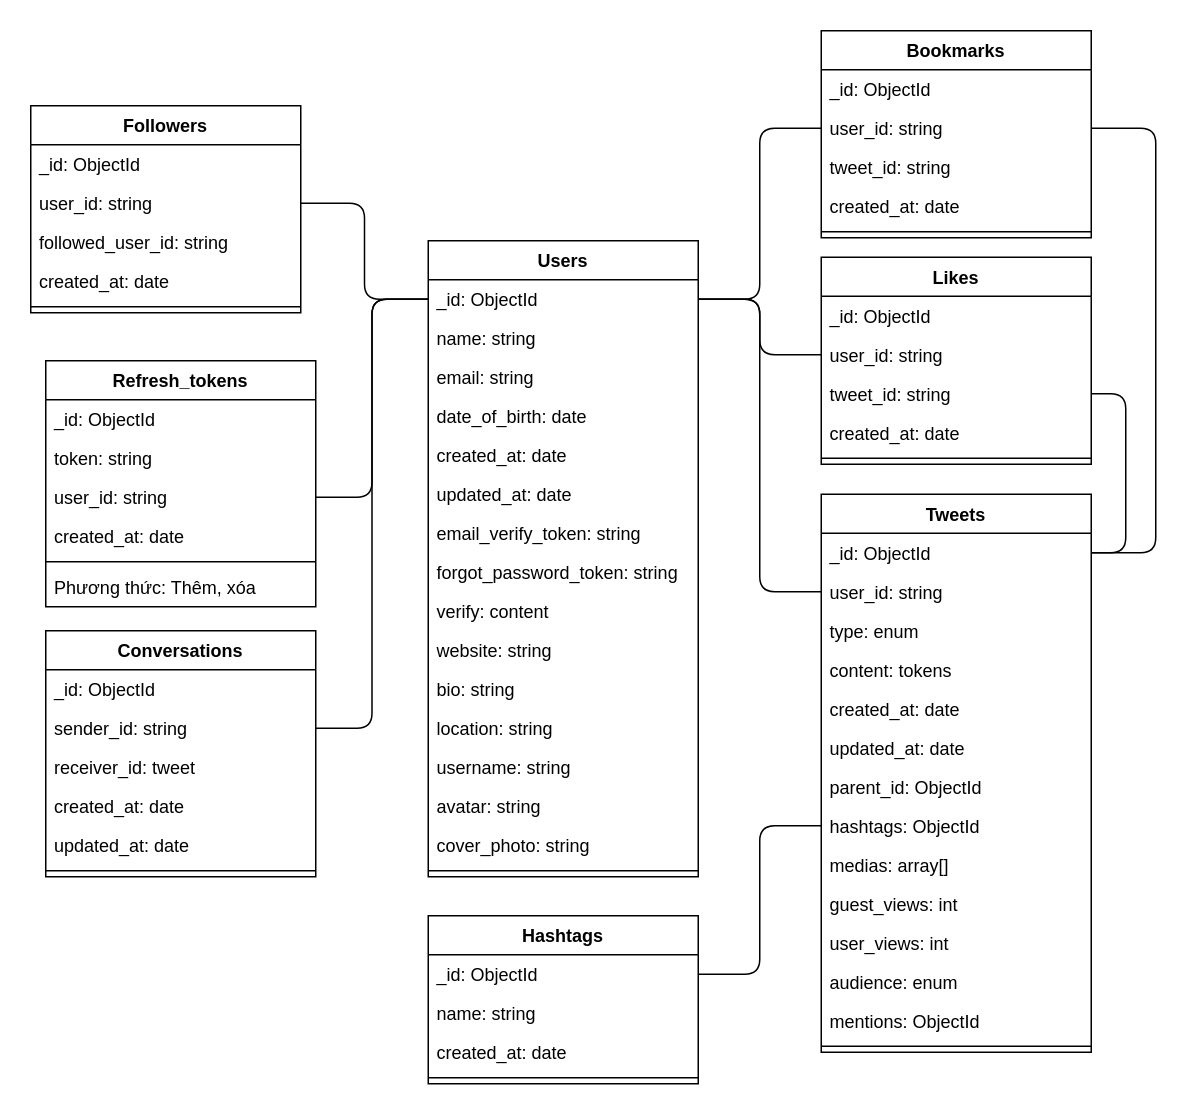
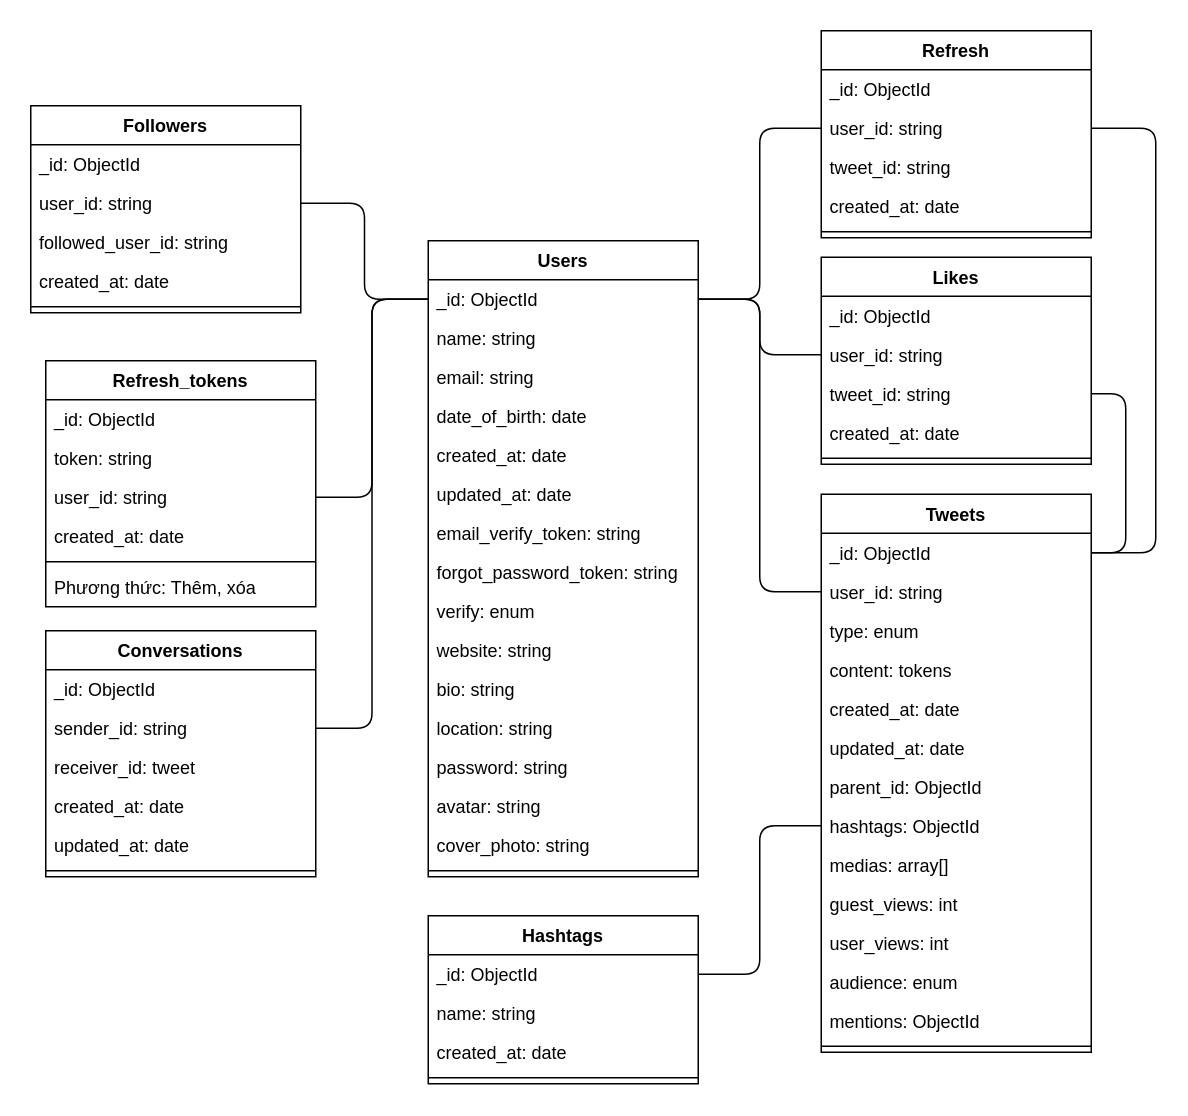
(956, 51) -> (956, 51)
(505, 612) -> (490, 612)
(510, 768) -> (510, 768)
